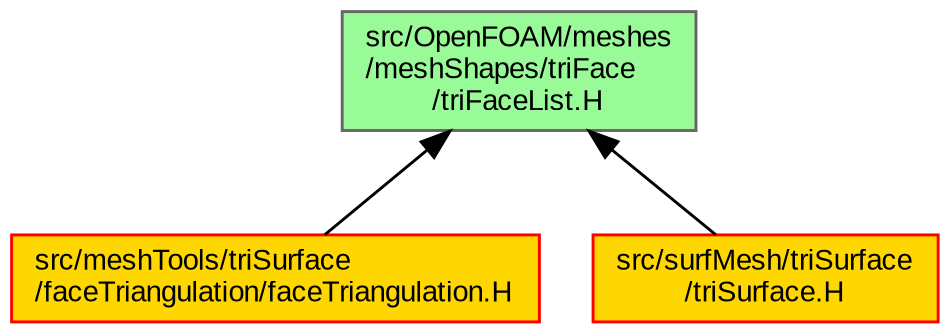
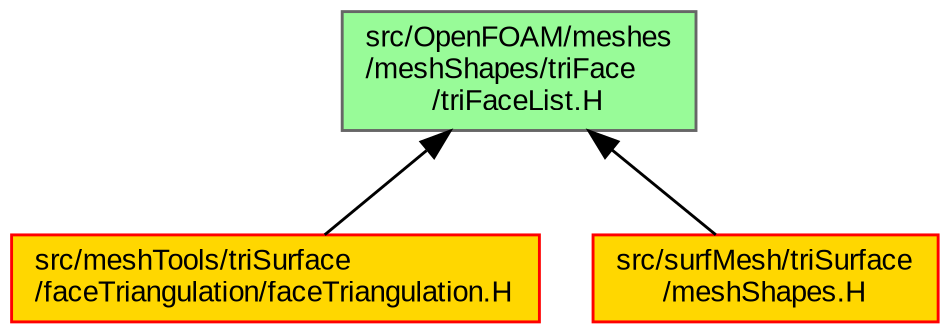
(766, 278) -> (766, 278)
